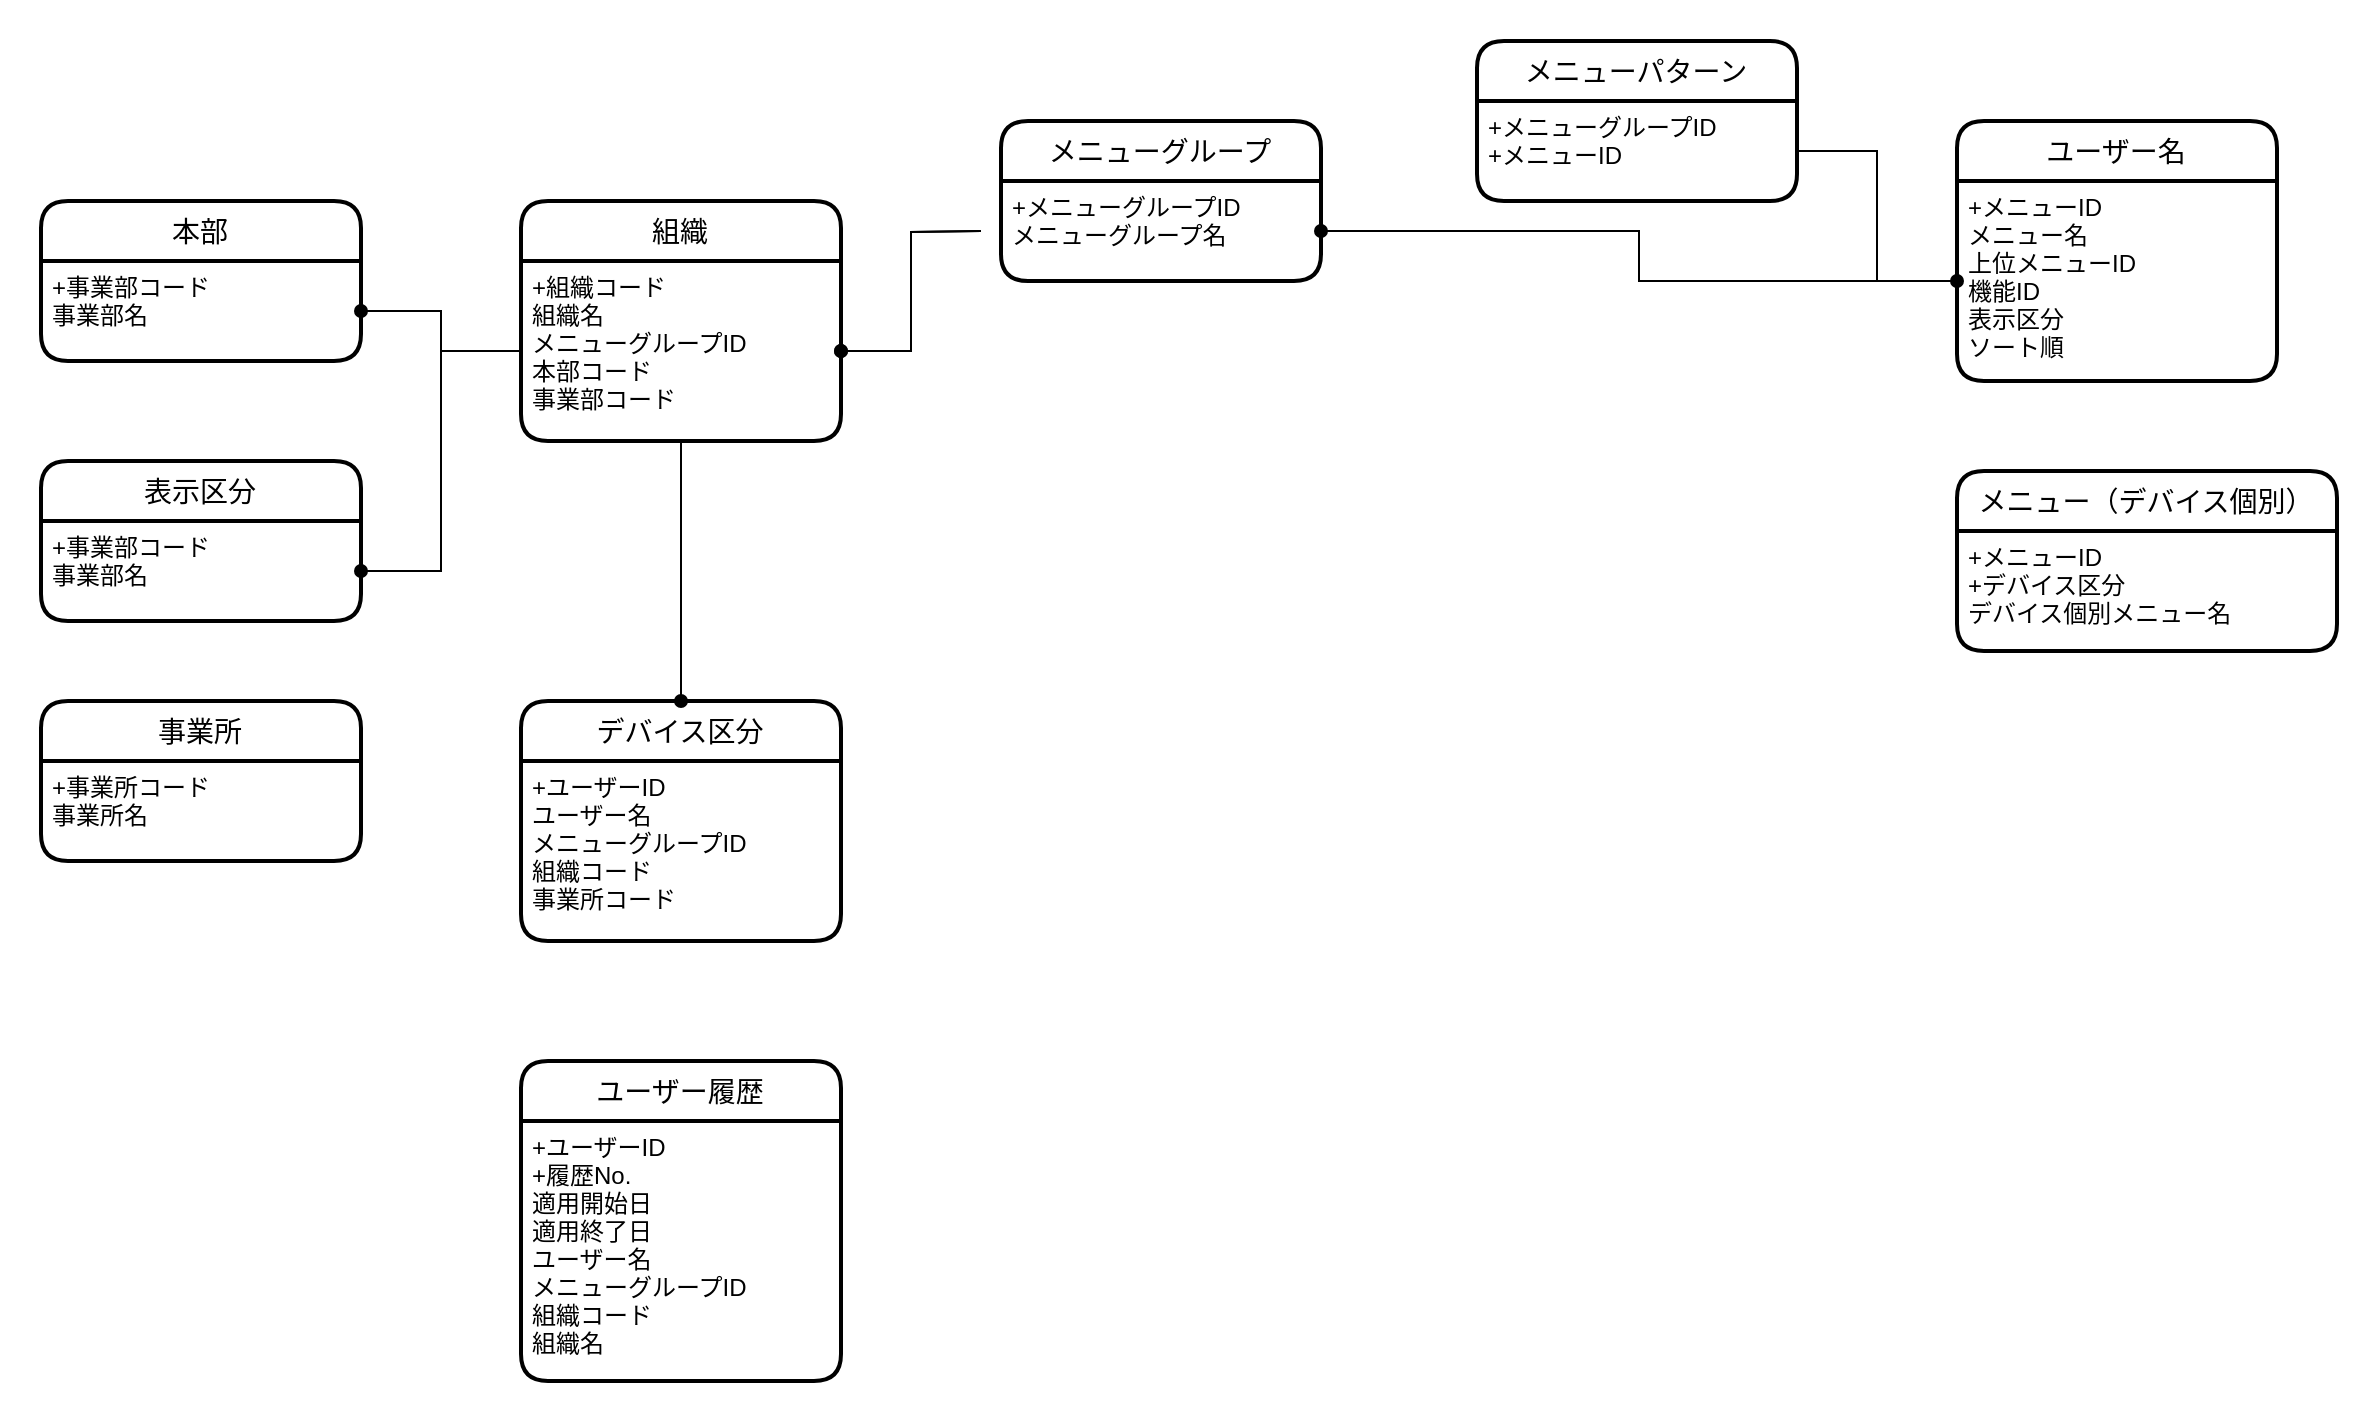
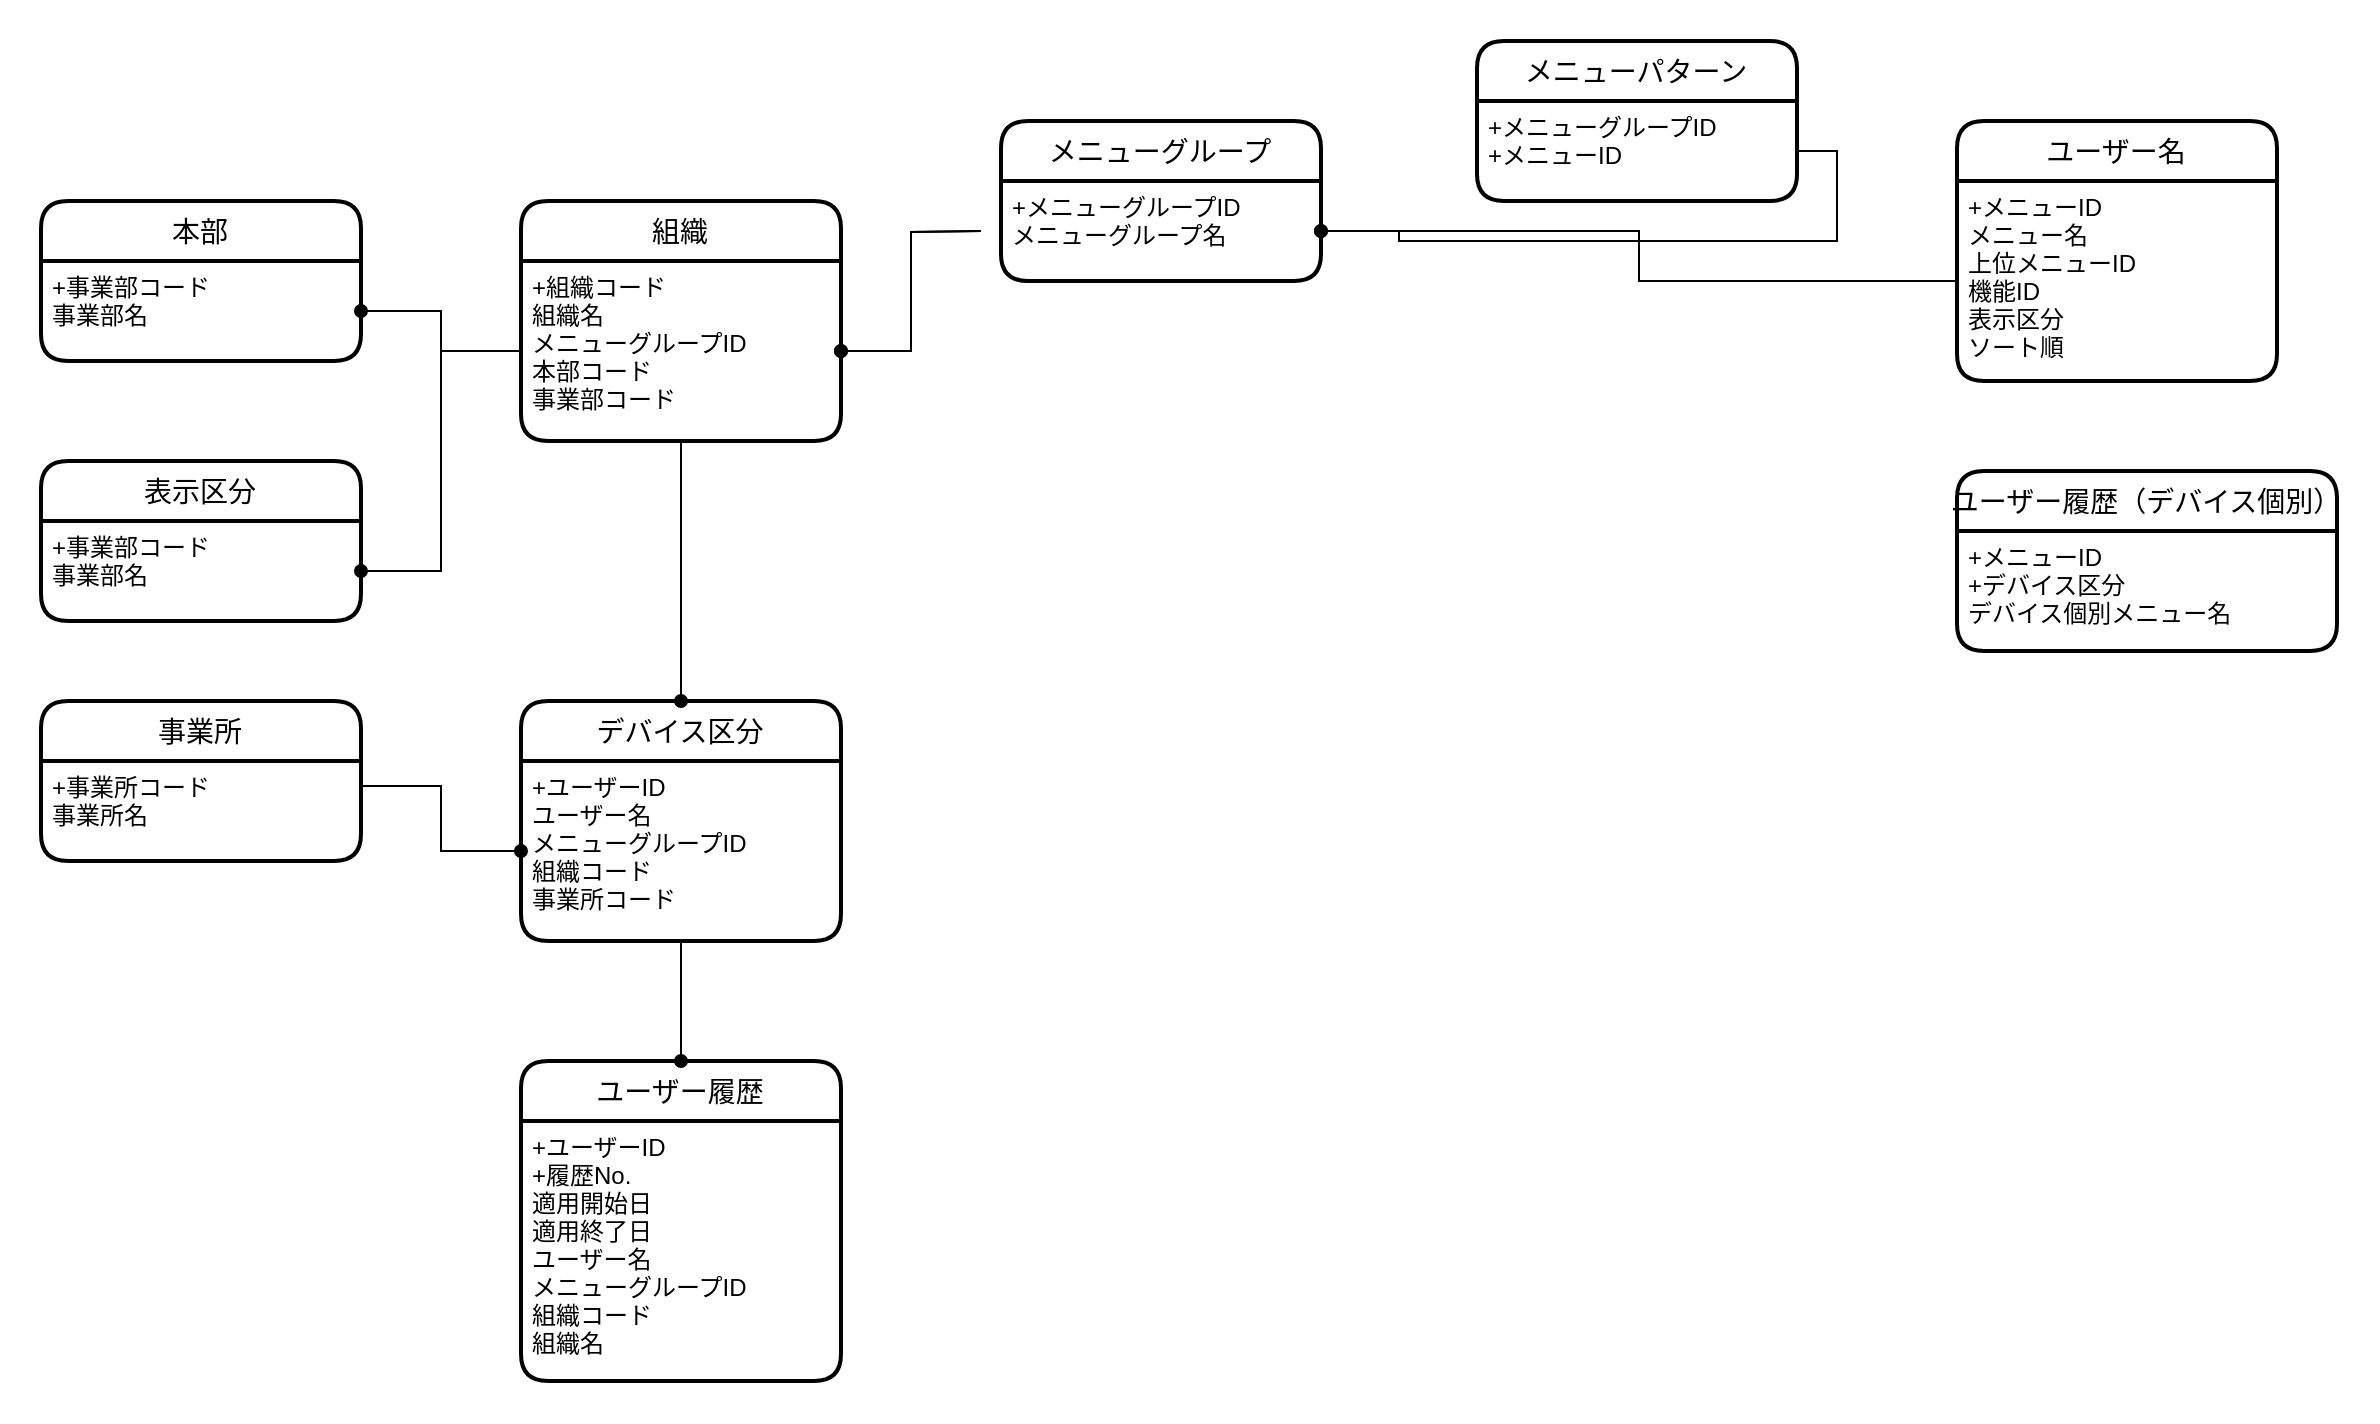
(1877, 193) -> (1662, 241)
(2146, 503) -> (2146, 503)
none -> (441, 817)
none -> (681, 1000)
